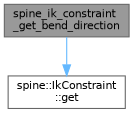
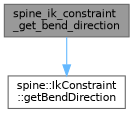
(67, 92) -> (67, 92)
